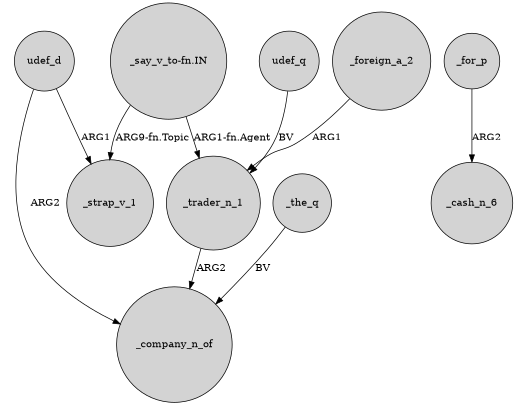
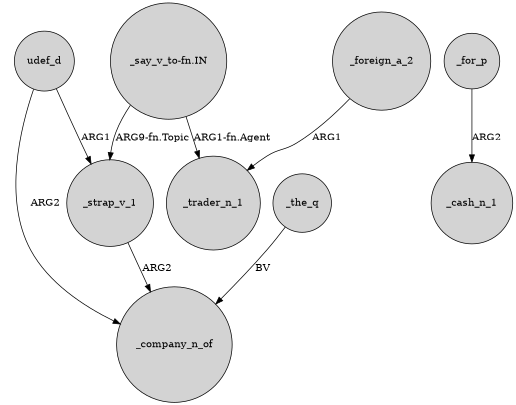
(289, 61) -> none
(472, 203) -> (472, 203)
(196, 265) -> (138, 264)
